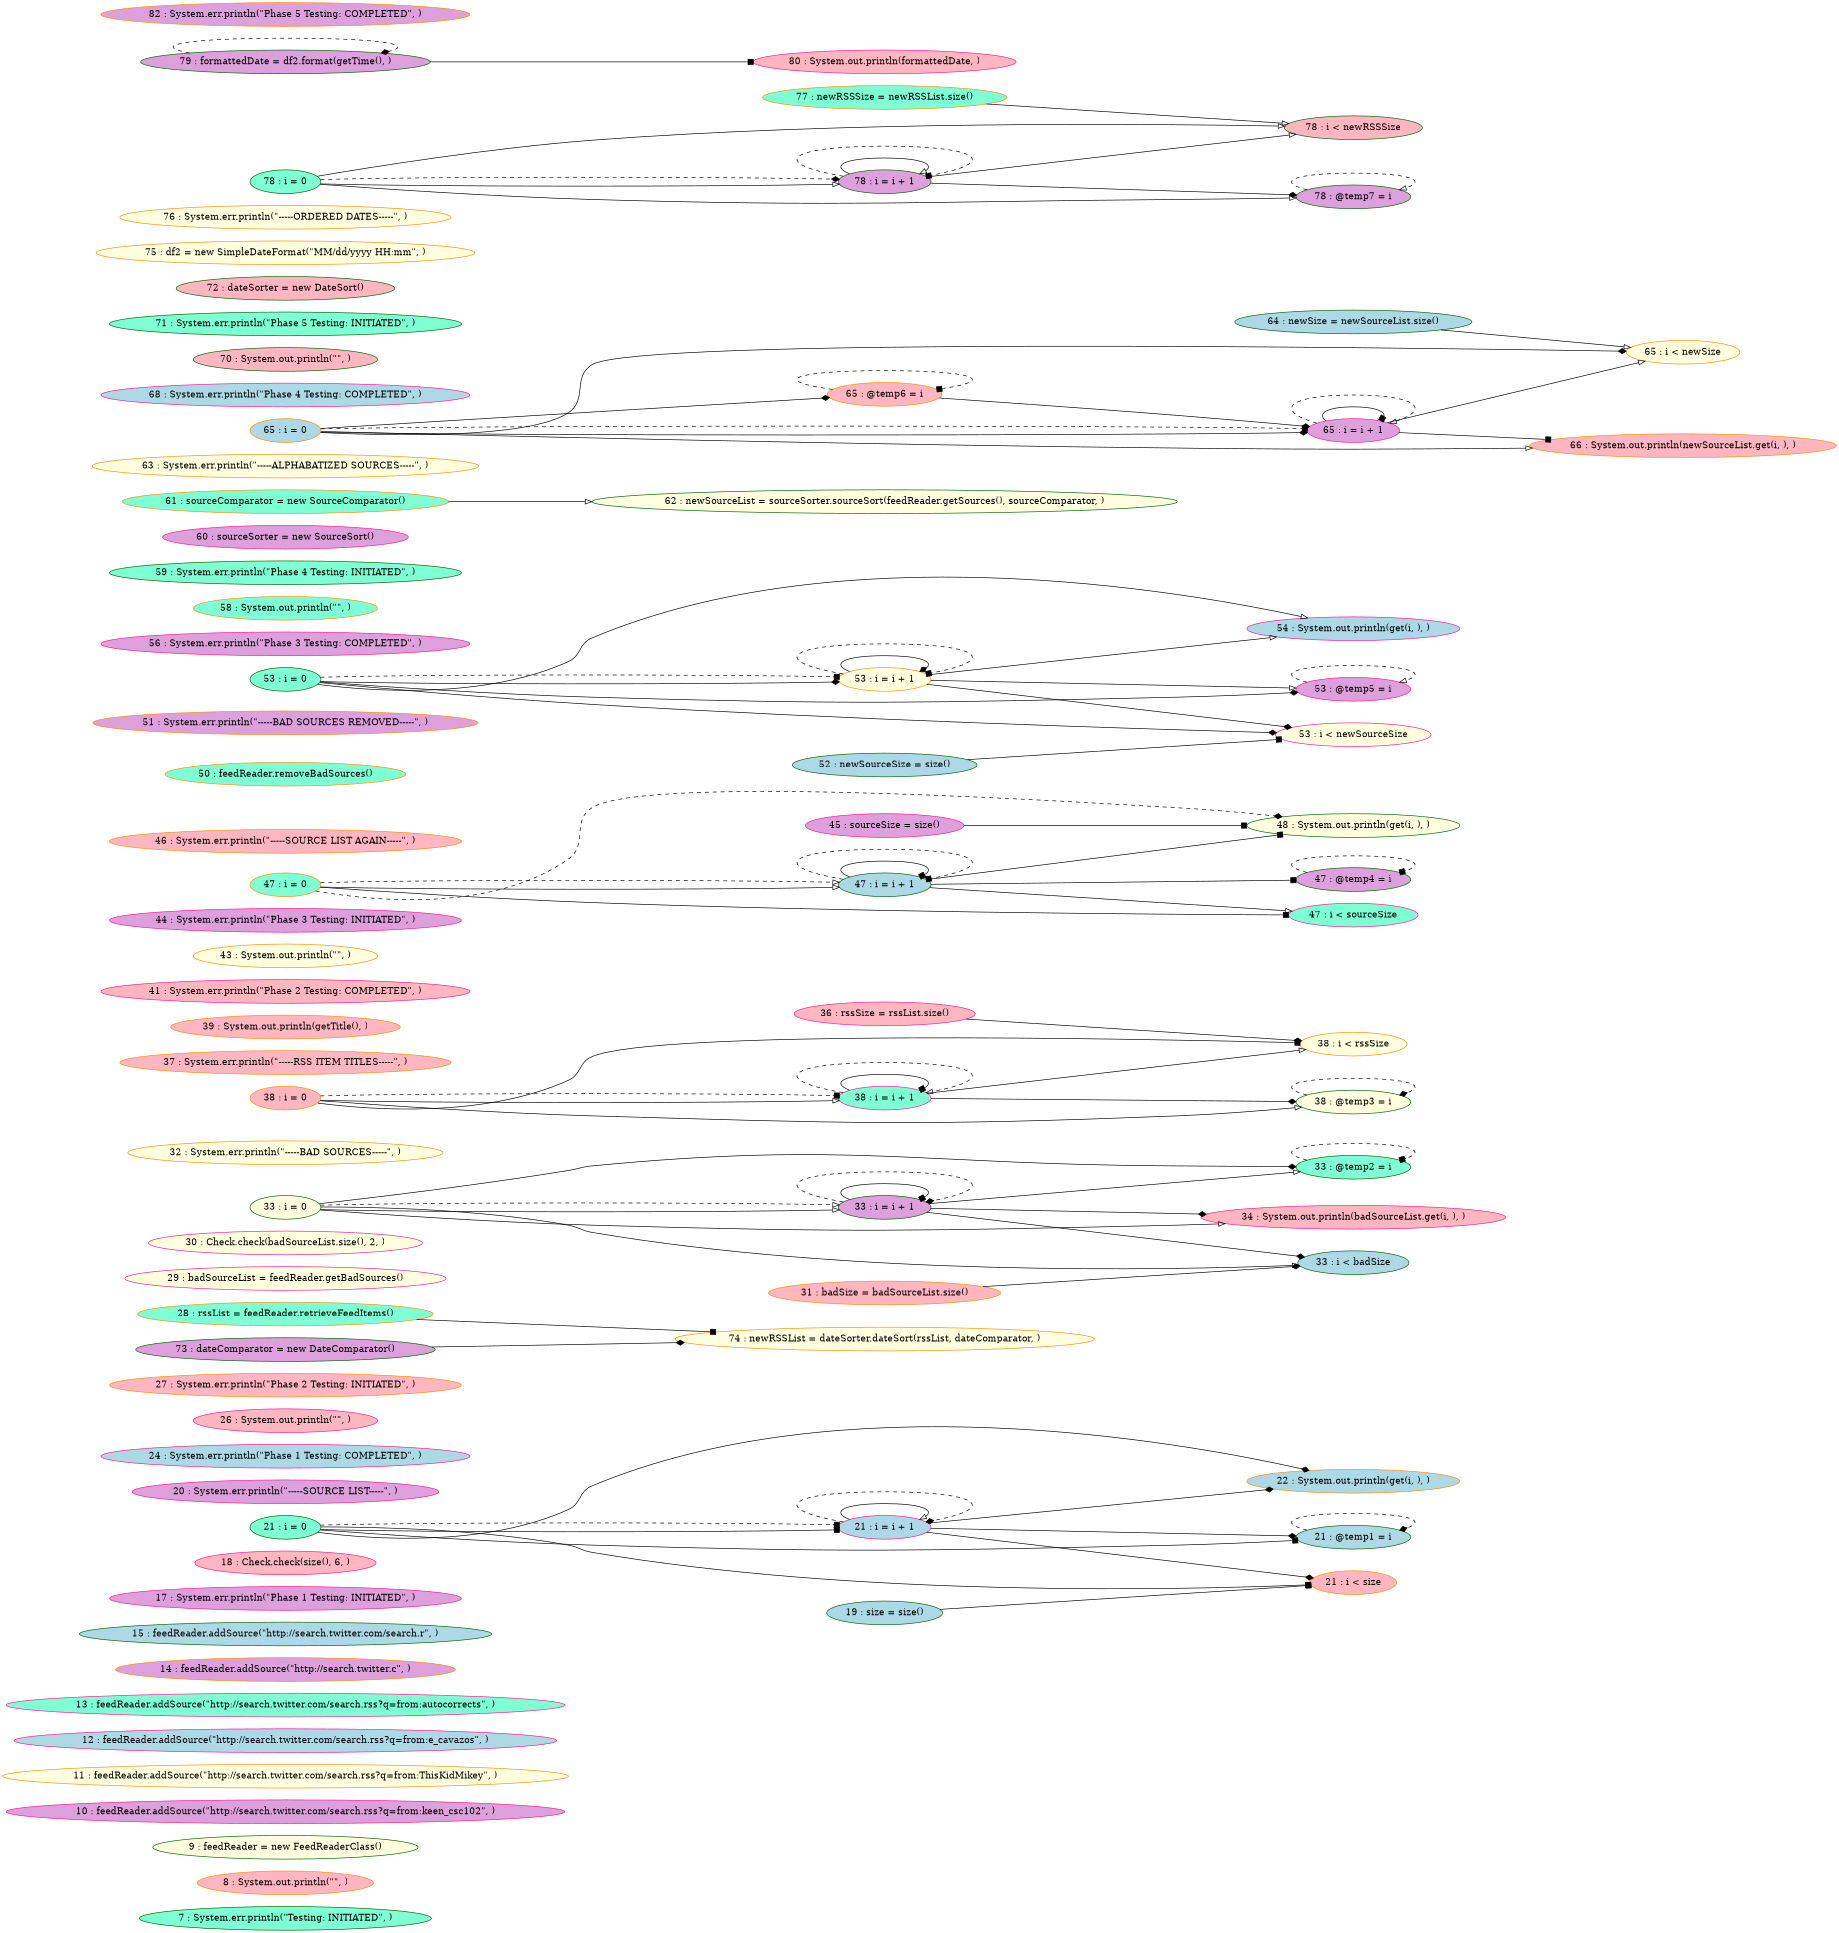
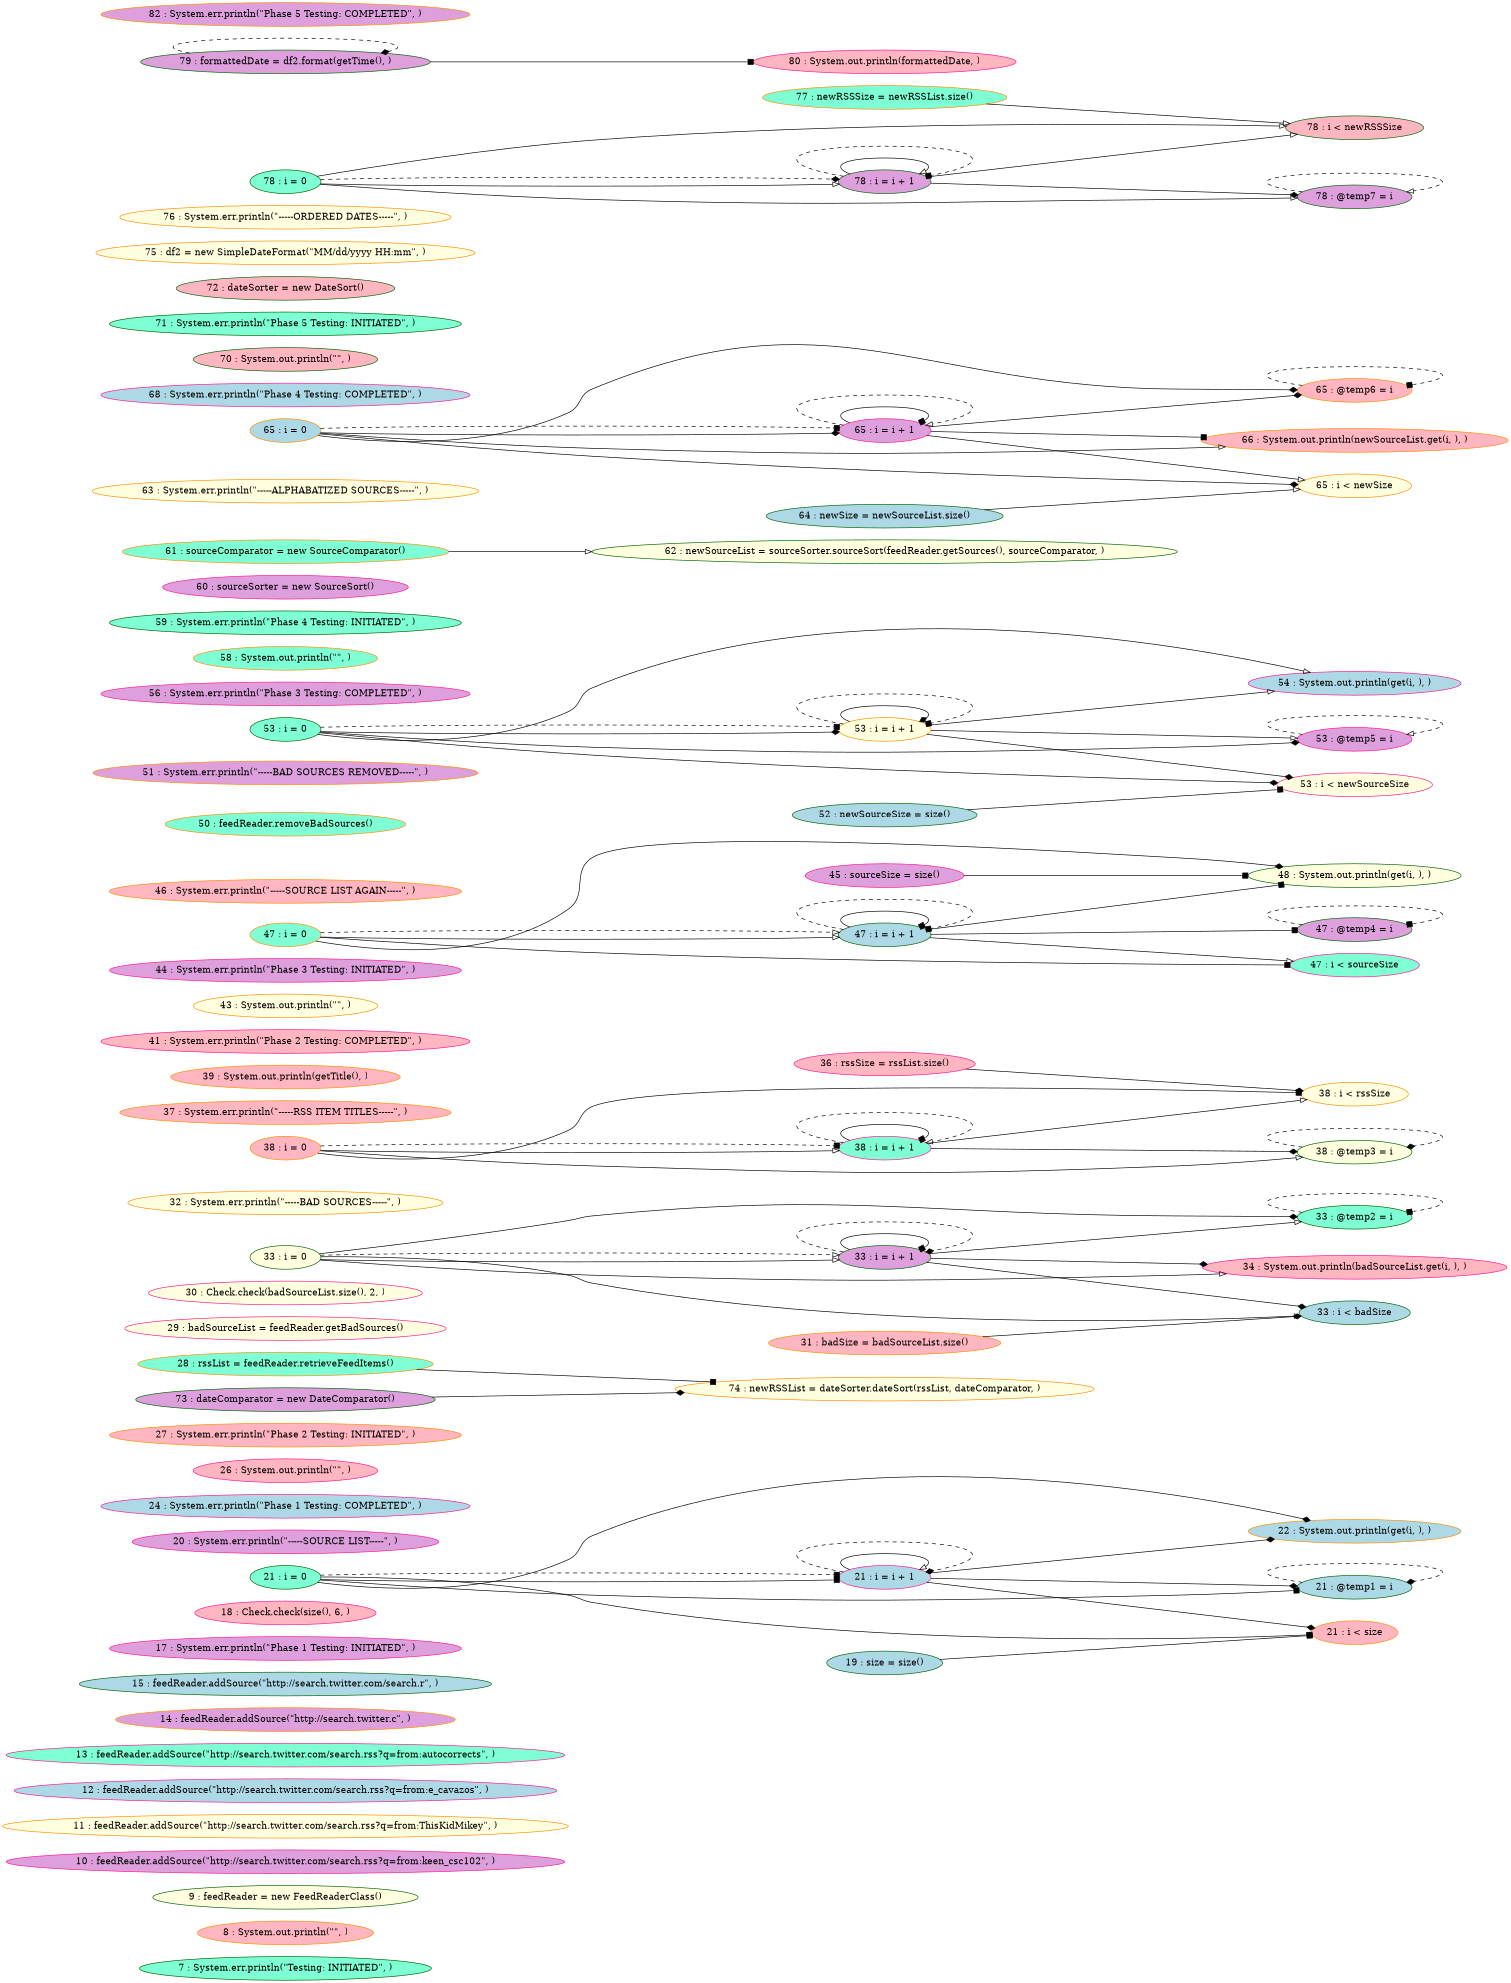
(1121, 411) -> (1111, 411)
(773, 792) -> (773, 842)
